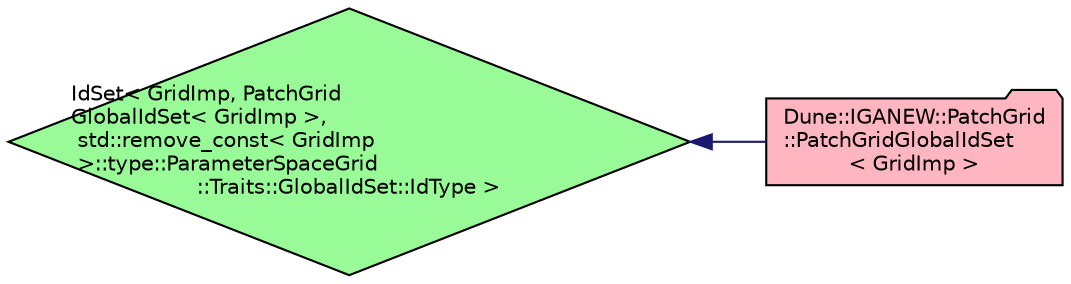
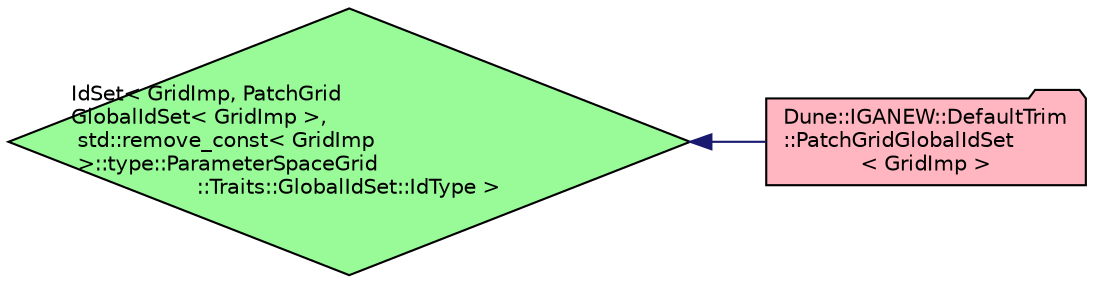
(914, 142) -> (926, 142)
